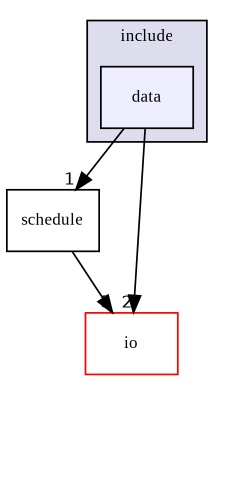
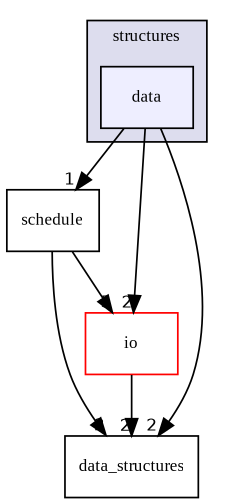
(147, 37) -> (147, 37)
none -> (132, 467)
